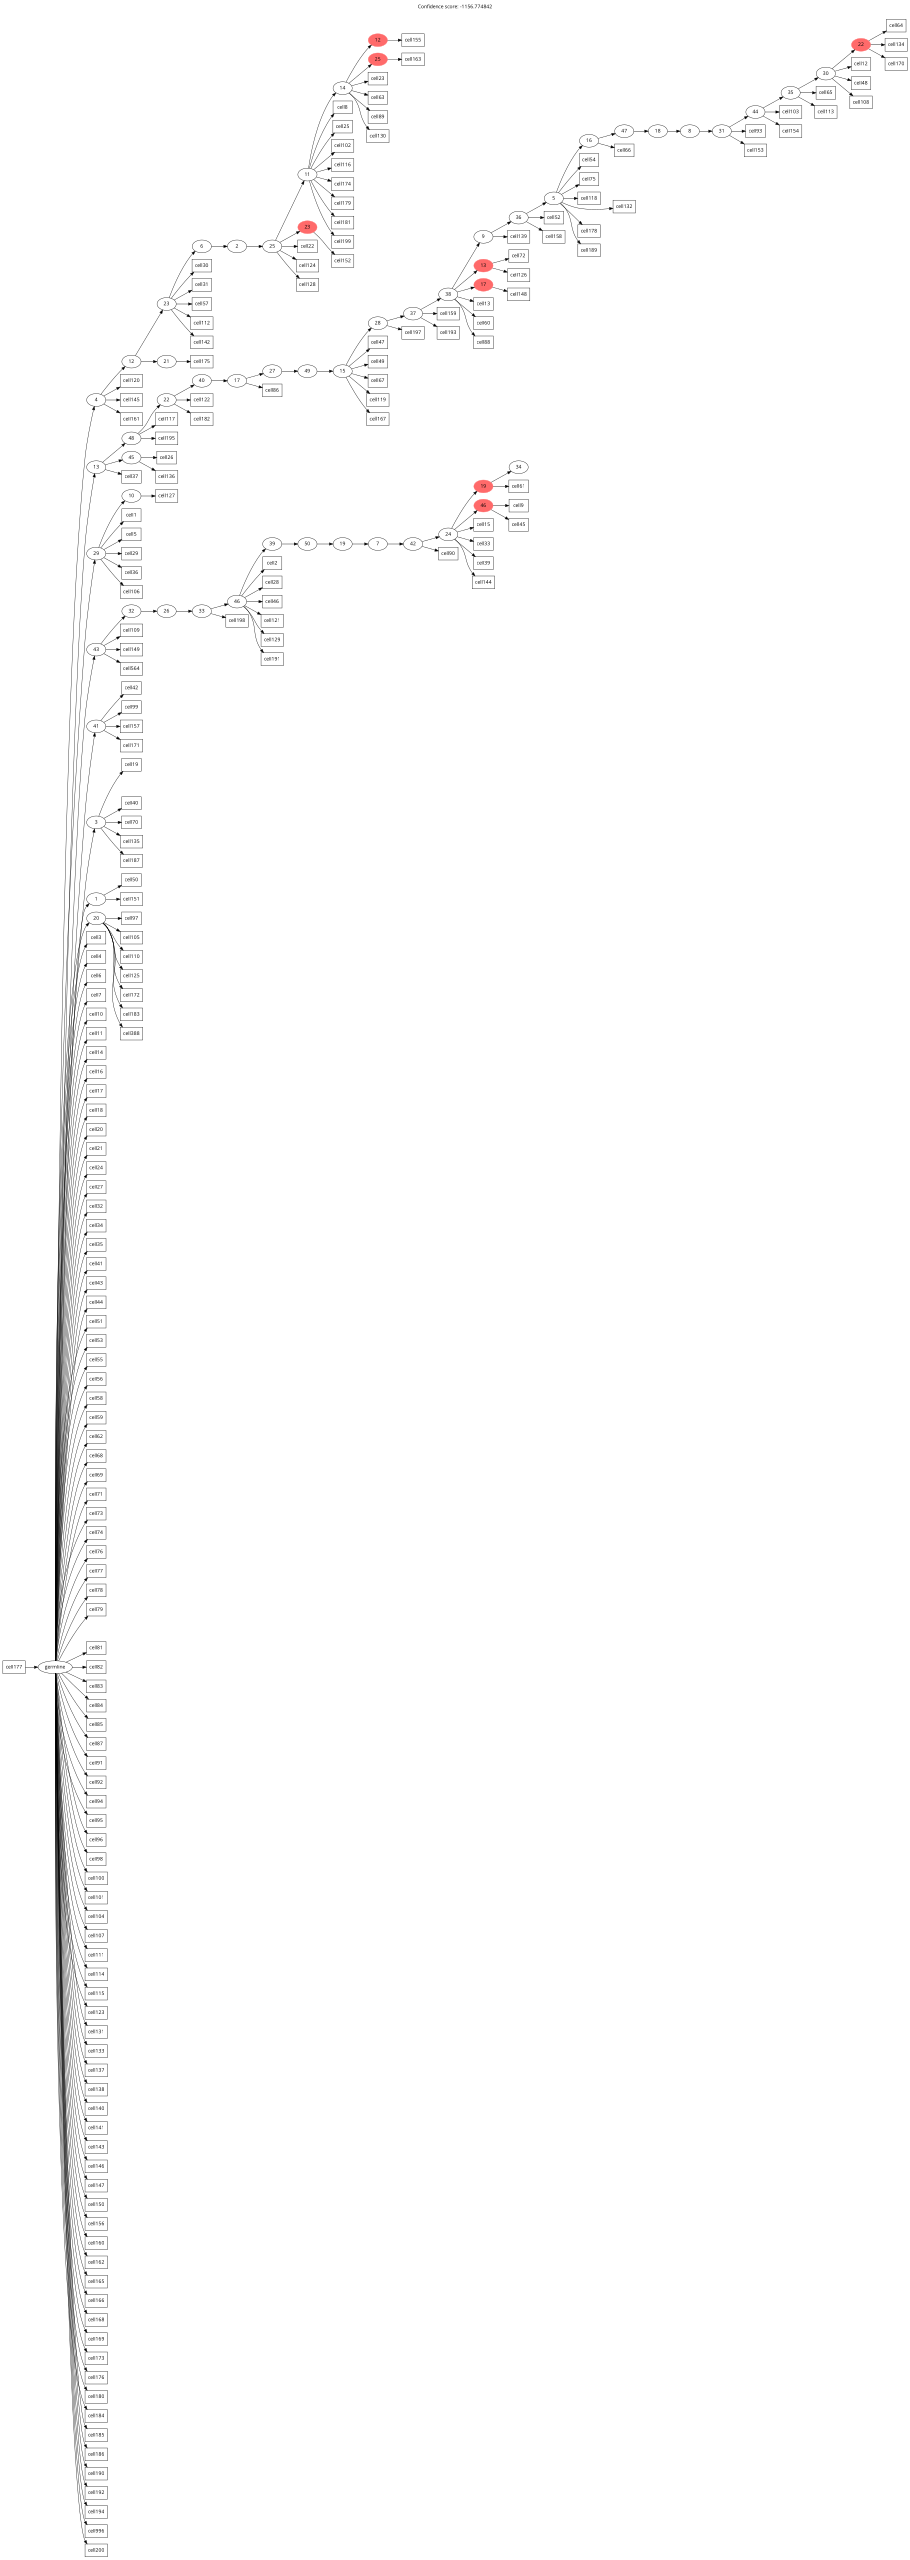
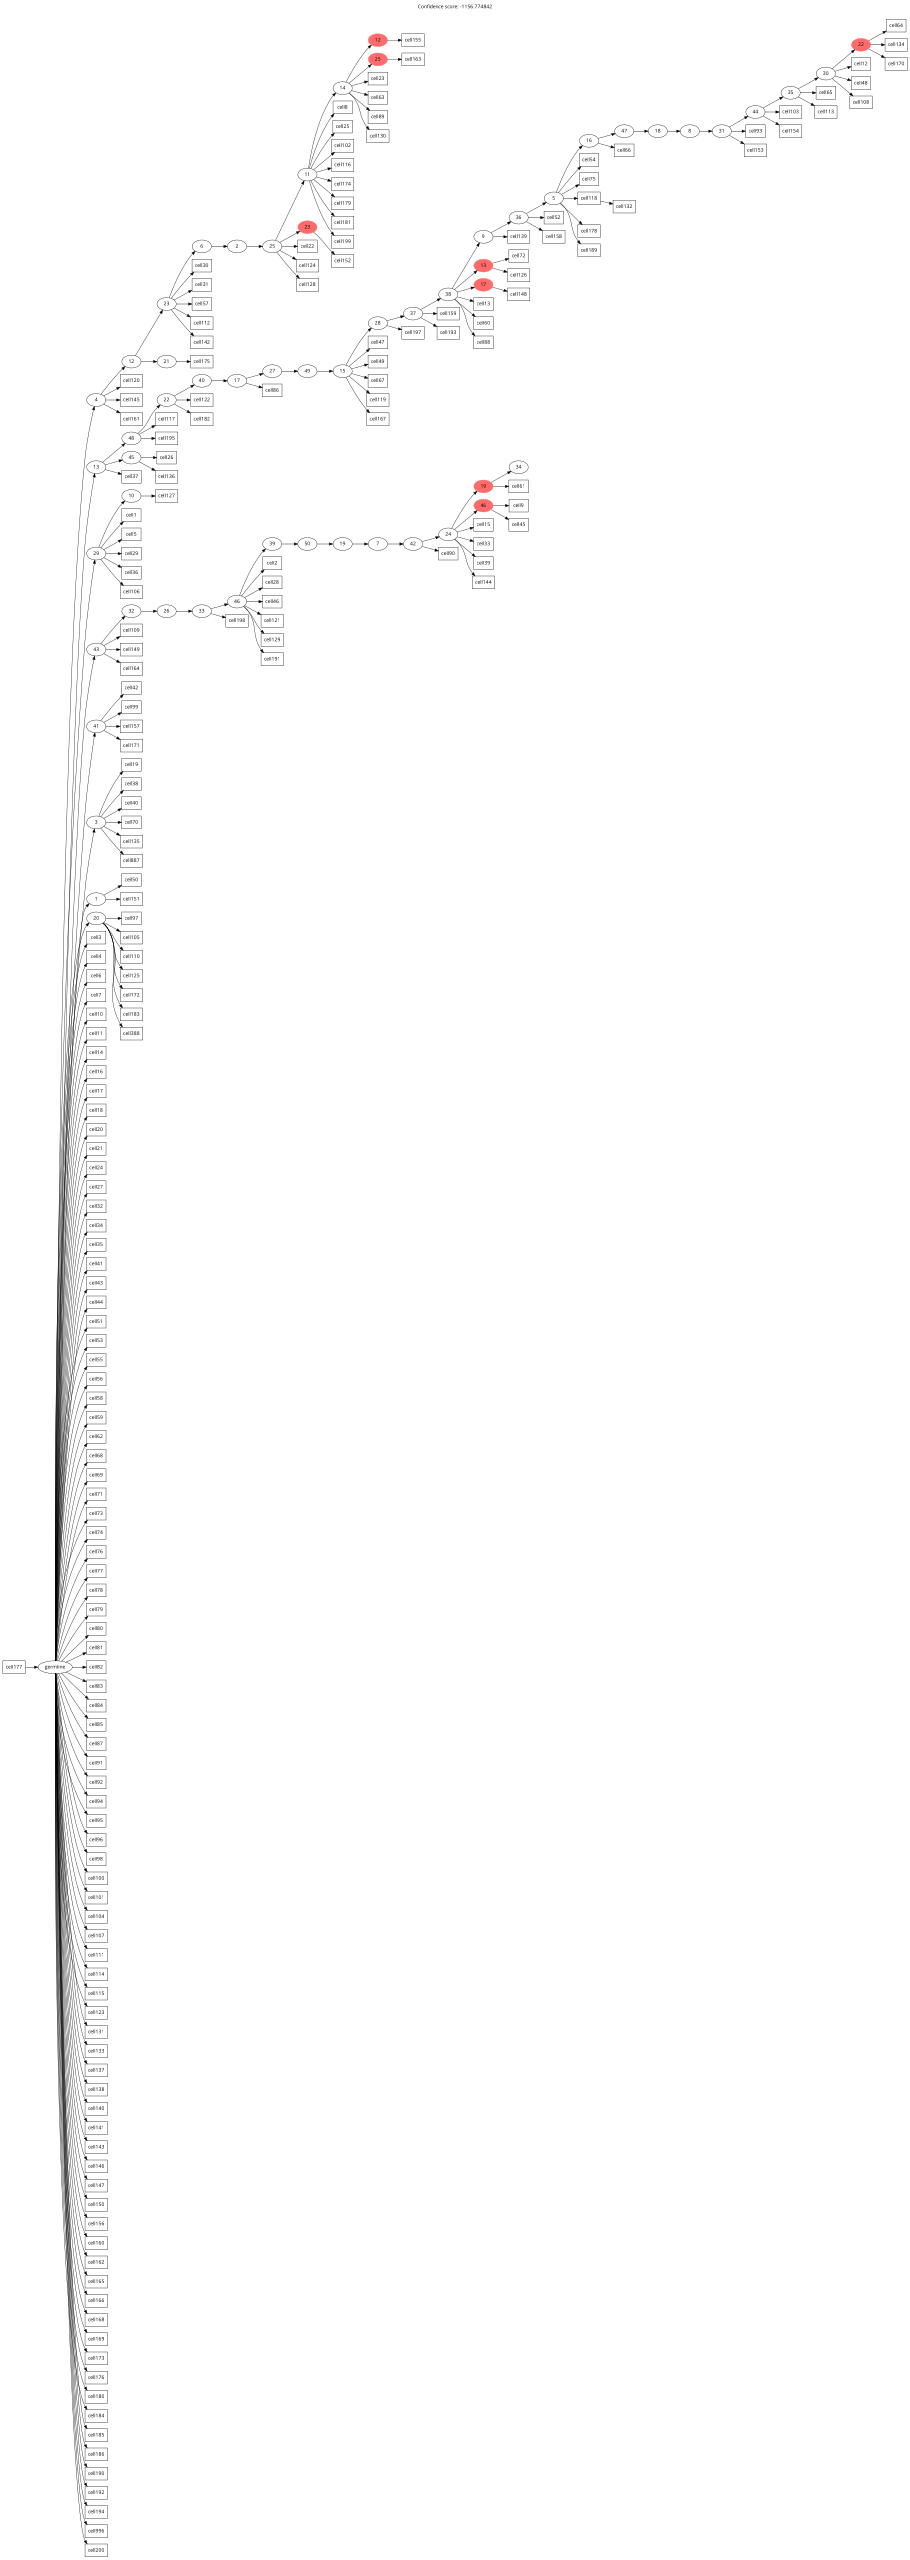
(585, 209) -> (605, 202)
(131, 669) -> (131, 669)
none -> (131, 784)
(131, 861) -> (131, 861)
none -> (96, 1629)
